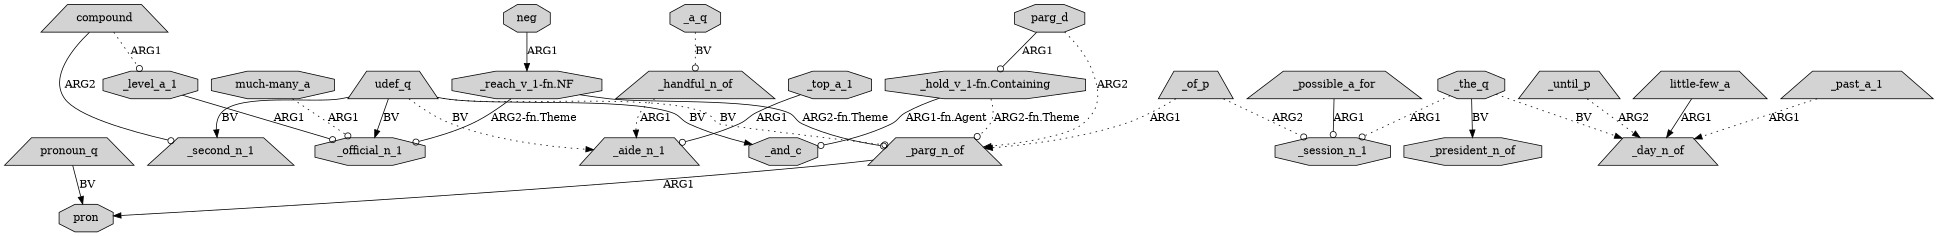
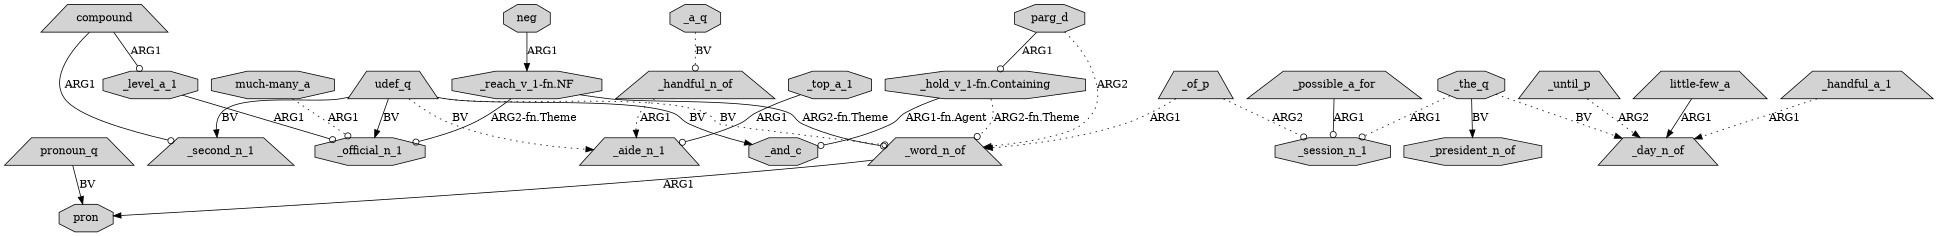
(126, 49) -> (126, 49)
(80, 85) -> (80, 85)
(1857, 85) -> (1857, 85)
(935, 152) -> (935, 152)
